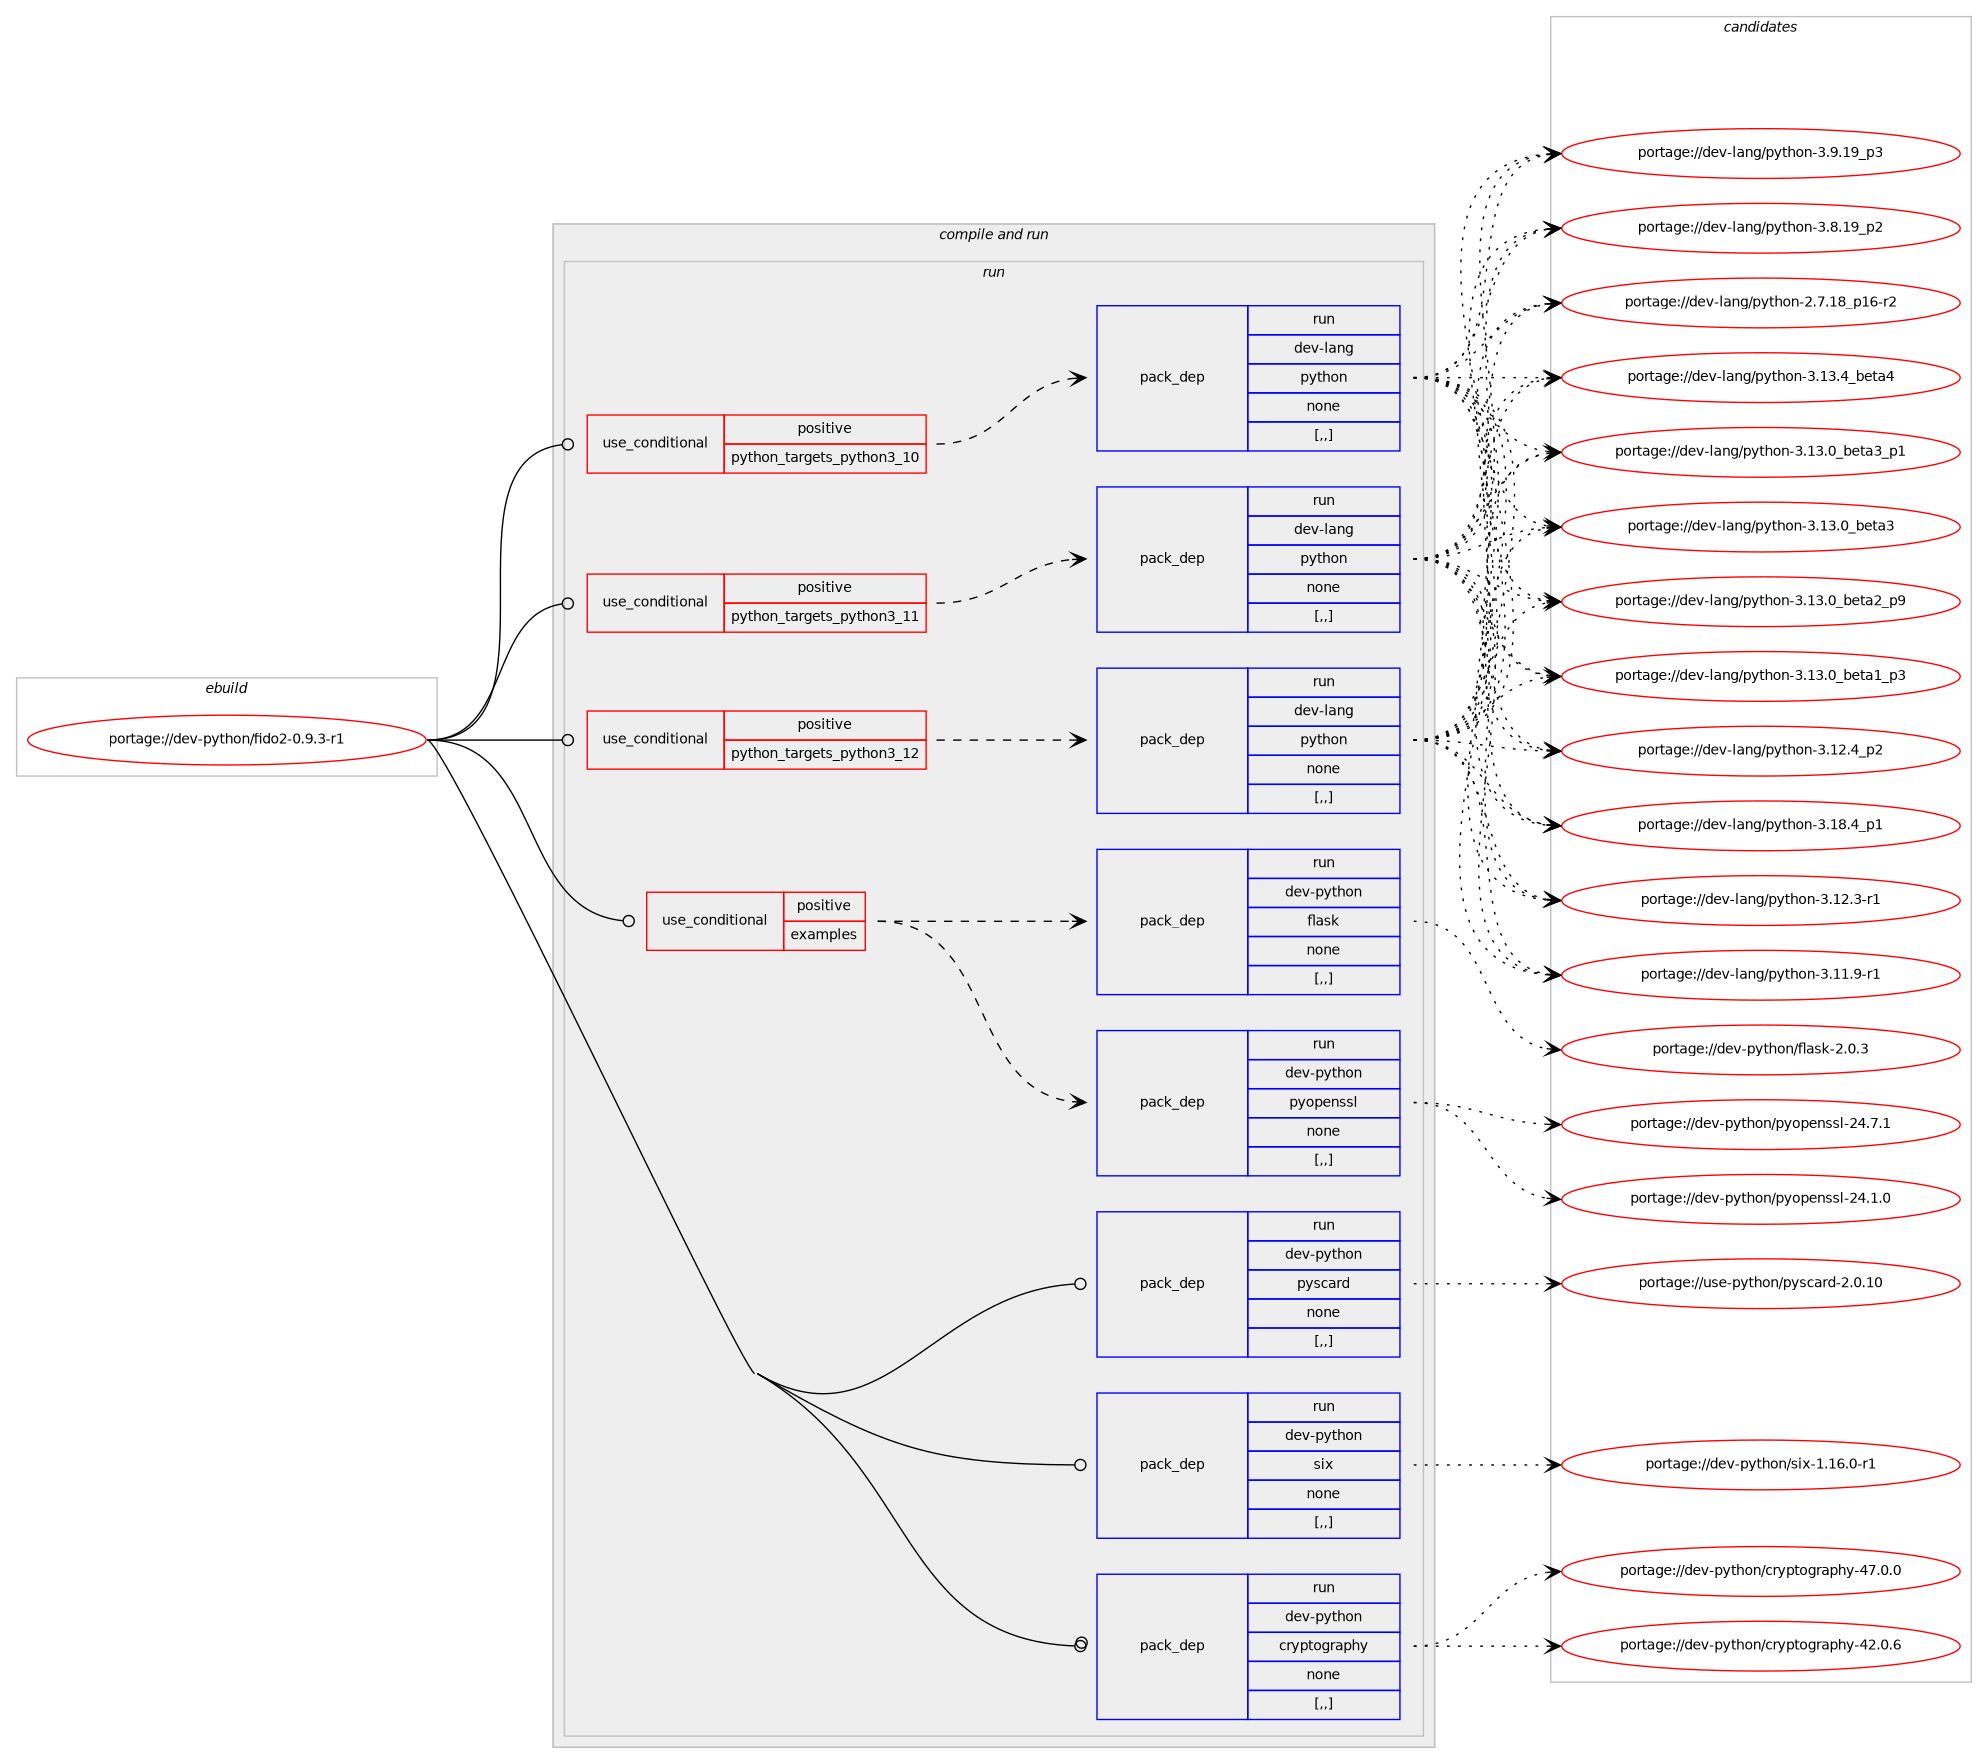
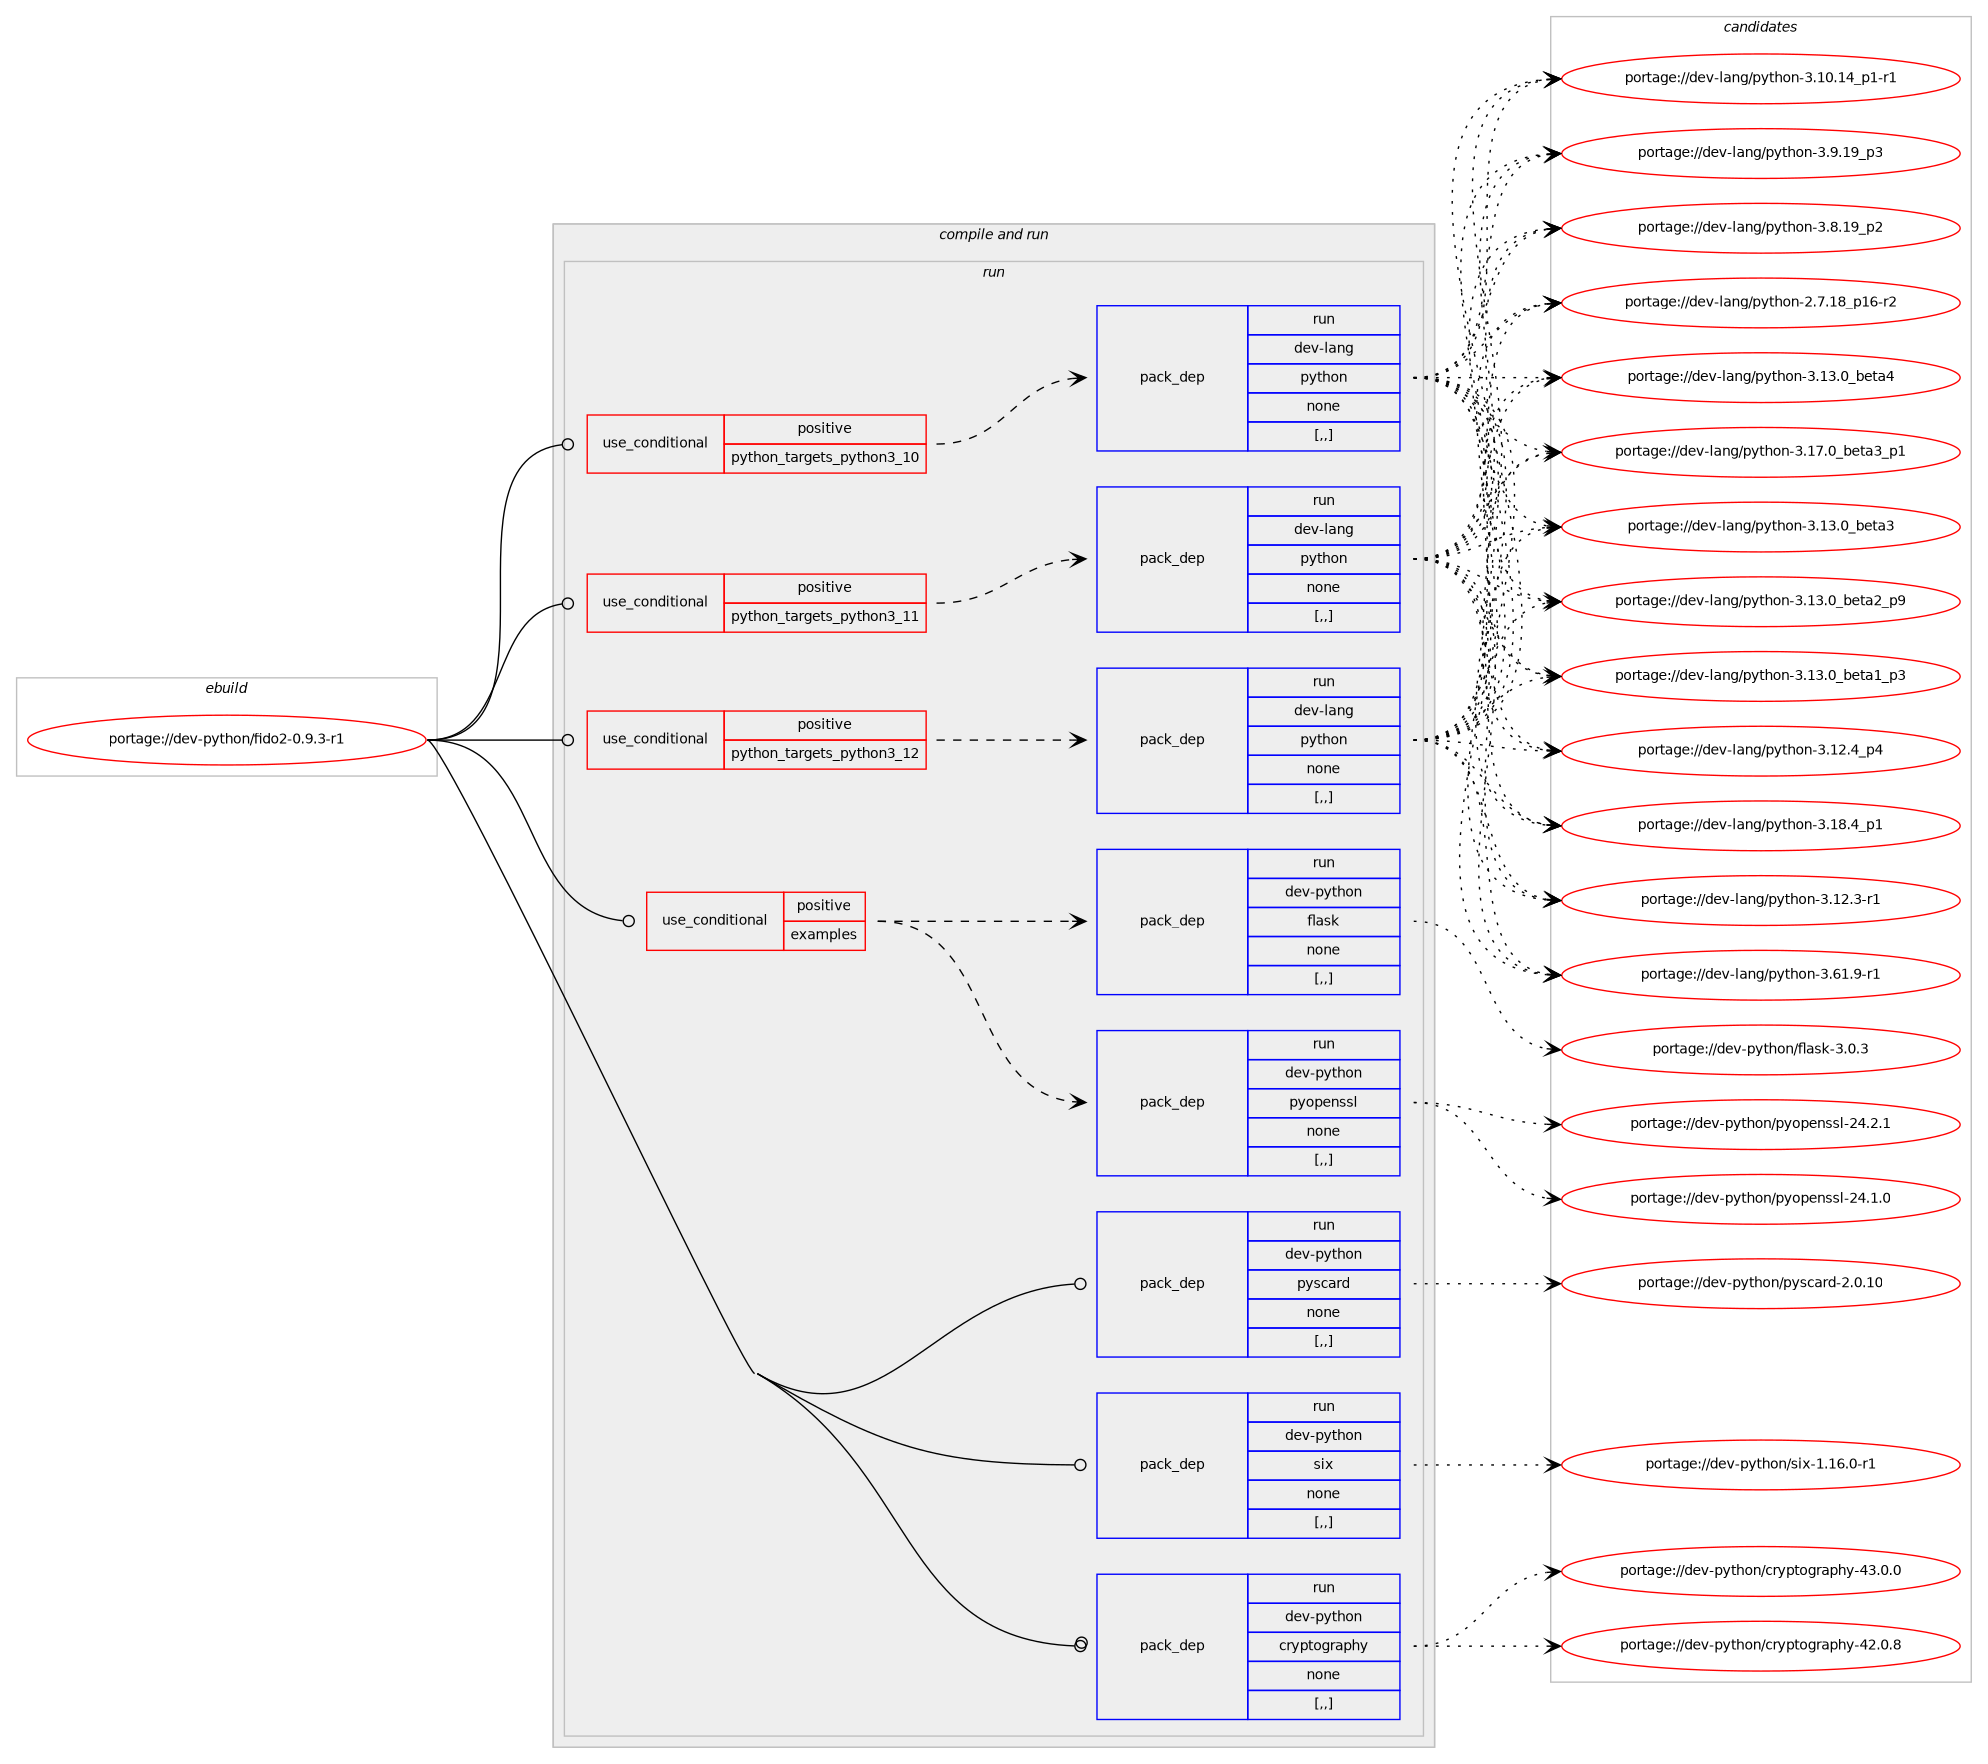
none -> (1761, 79)
(1761, 378) -> (1761, 378)
(1761, 452) -> (1761, 452)
(1761, 751) -> (1761, 751)
(1761, 975) -> (1761, 975)
(1761, 1050) -> (1761, 1050)
(1761, 1125) -> (1761, 1125)
(1761, 1284) -> (1761, 1284)
(1761, 1571) -> (1761, 1571)
(1761, 1646) -> (1761, 1646)
